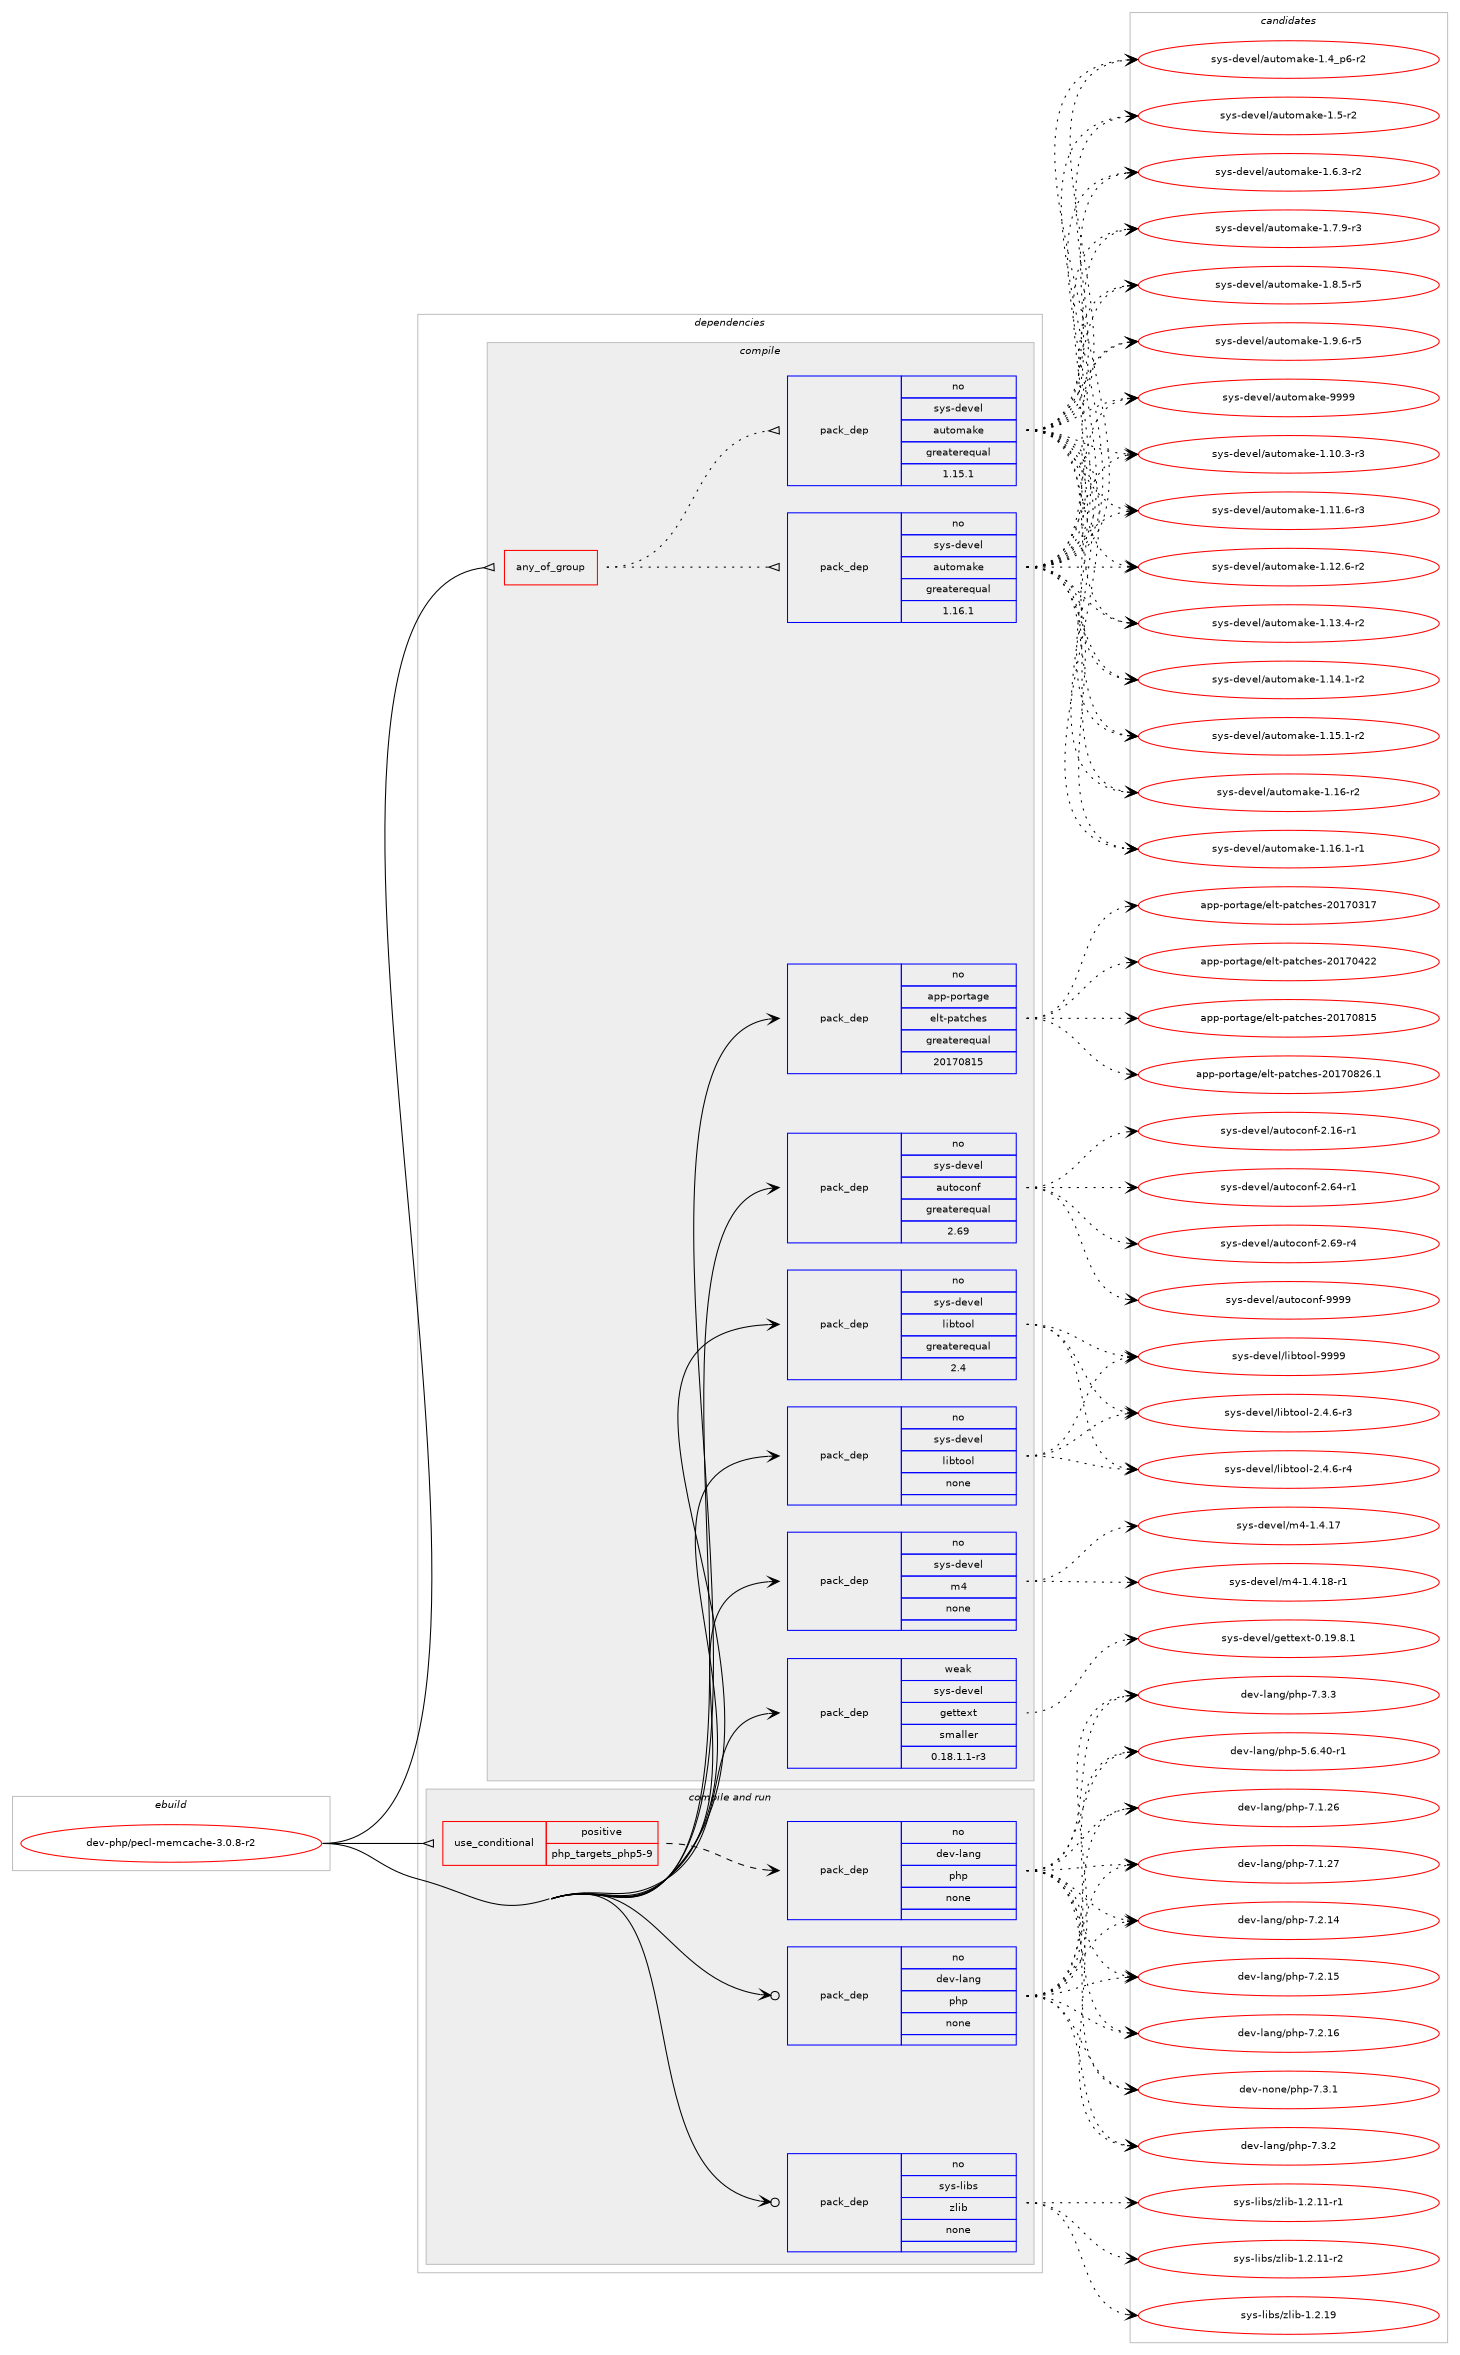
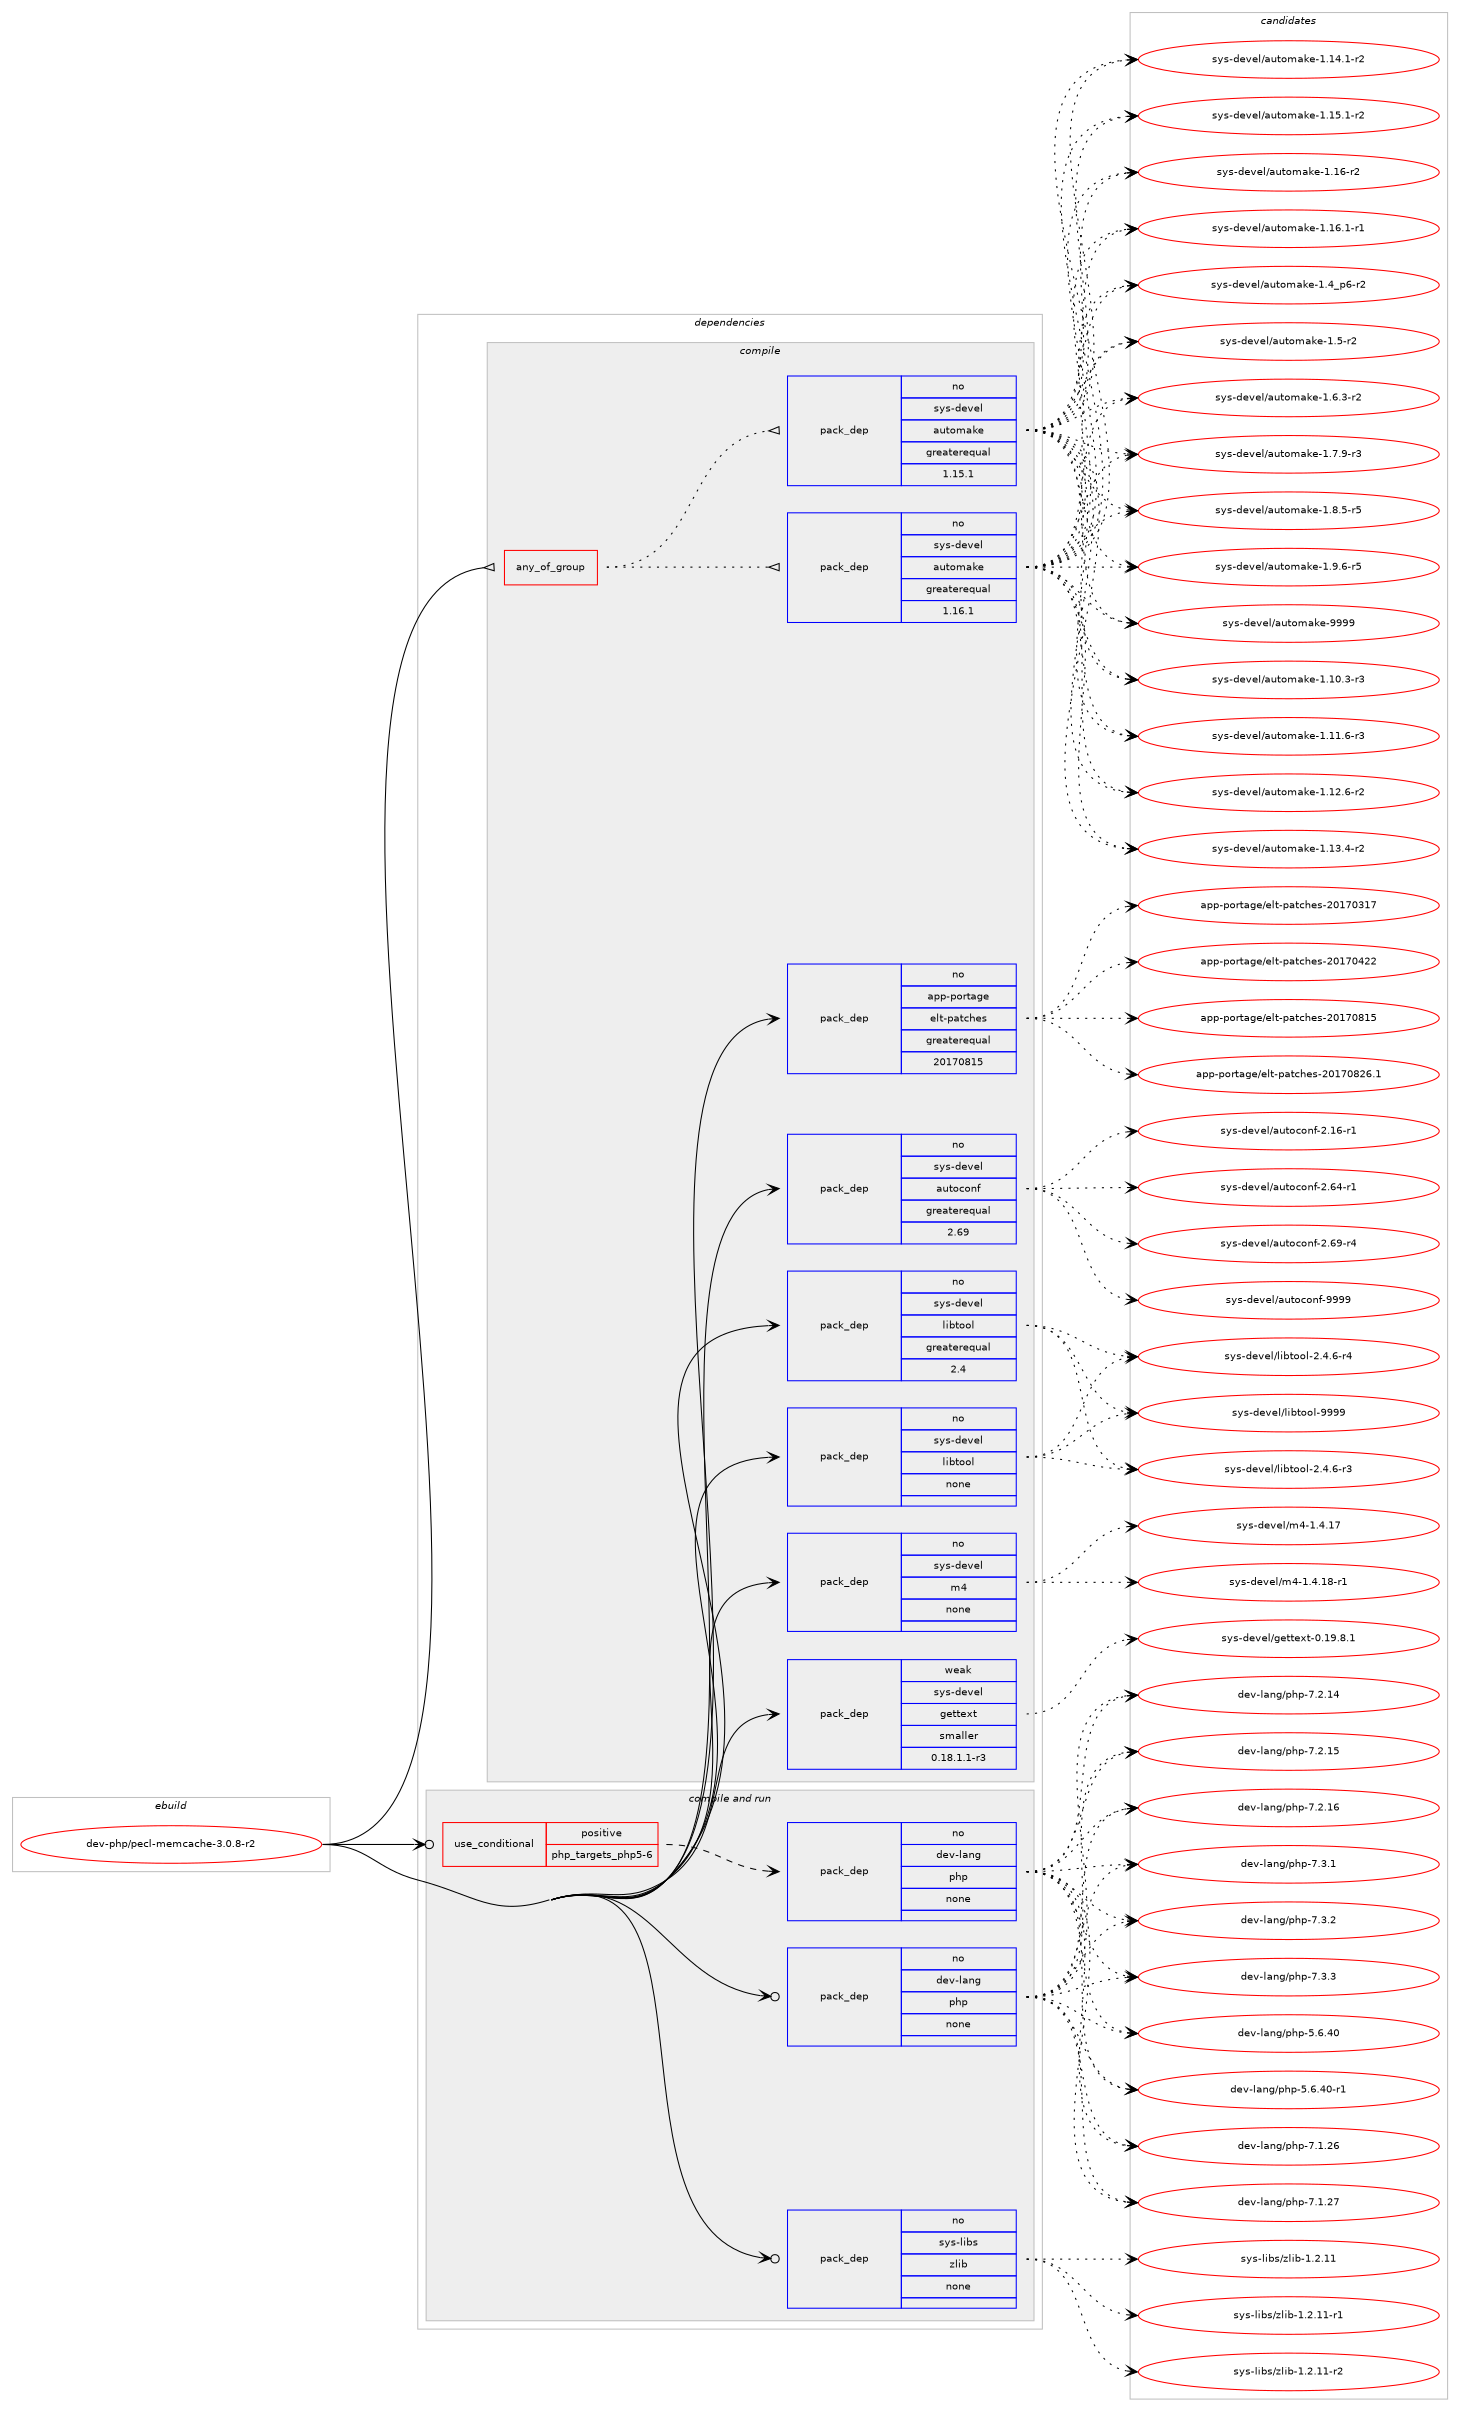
(373, 1843) -> (368, 1844)
(602, 1854) -> (602, 1855)
none -> (1289, 2034)
(1289, 2090) -> (1289, 1864)
(1289, 2316) -> (1289, 2259)
